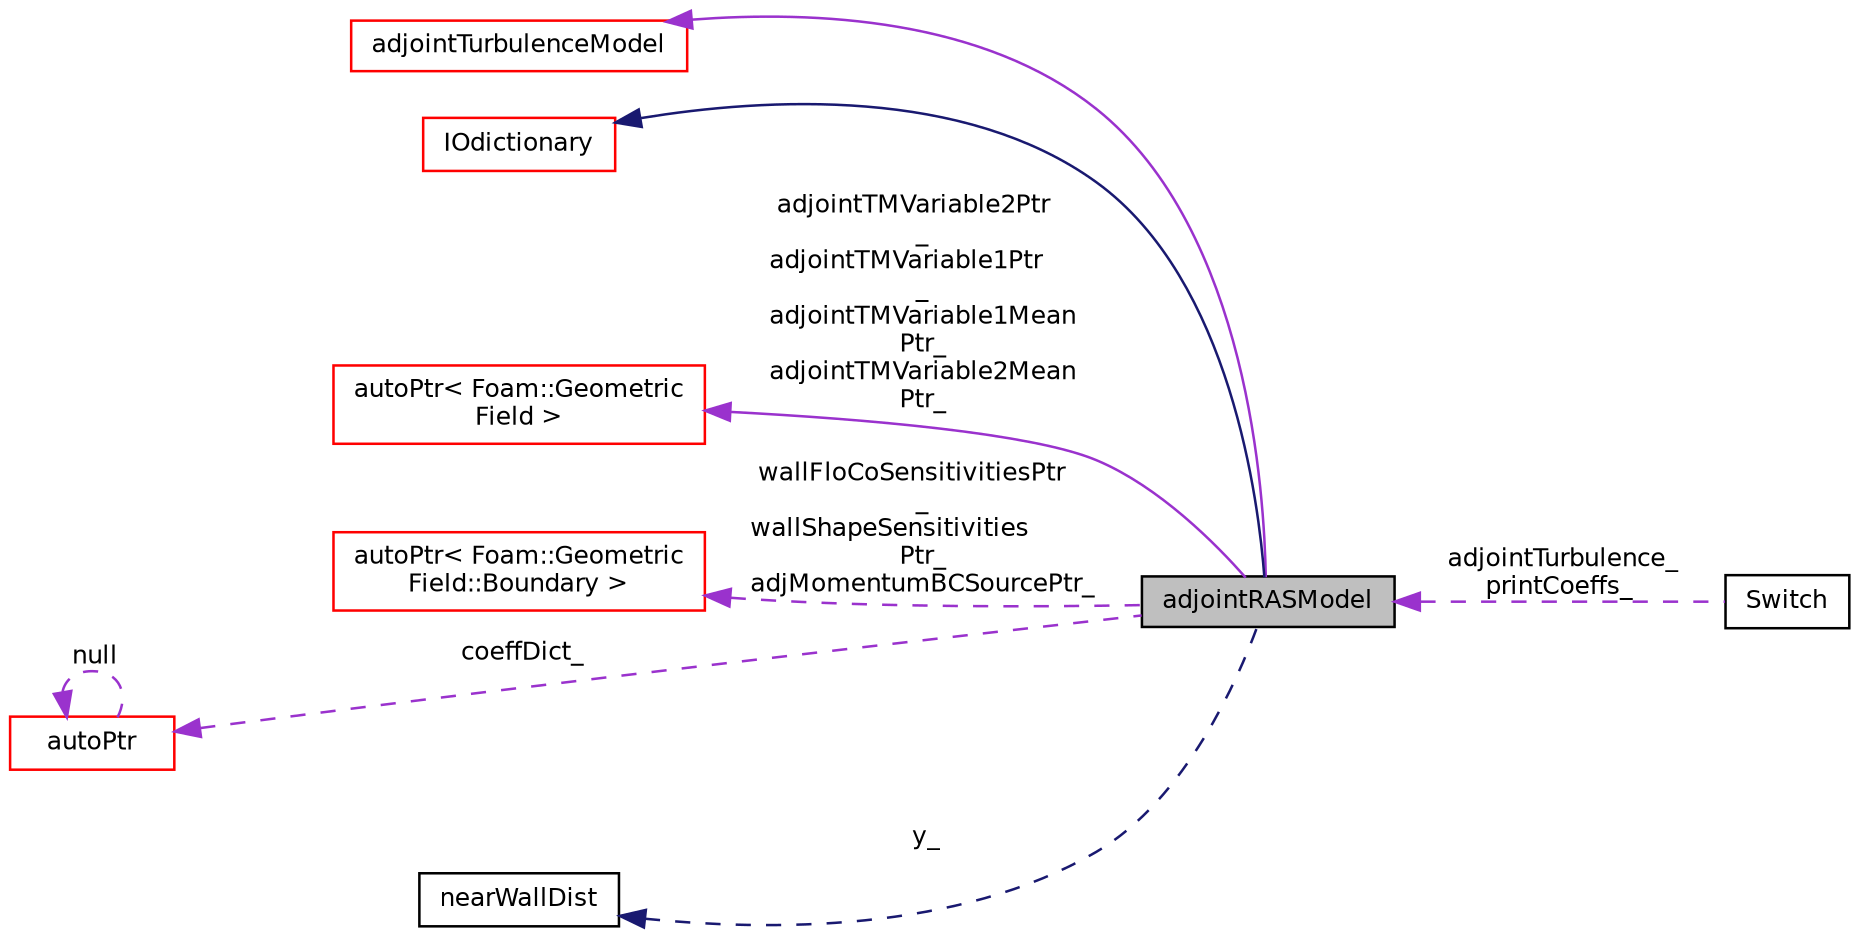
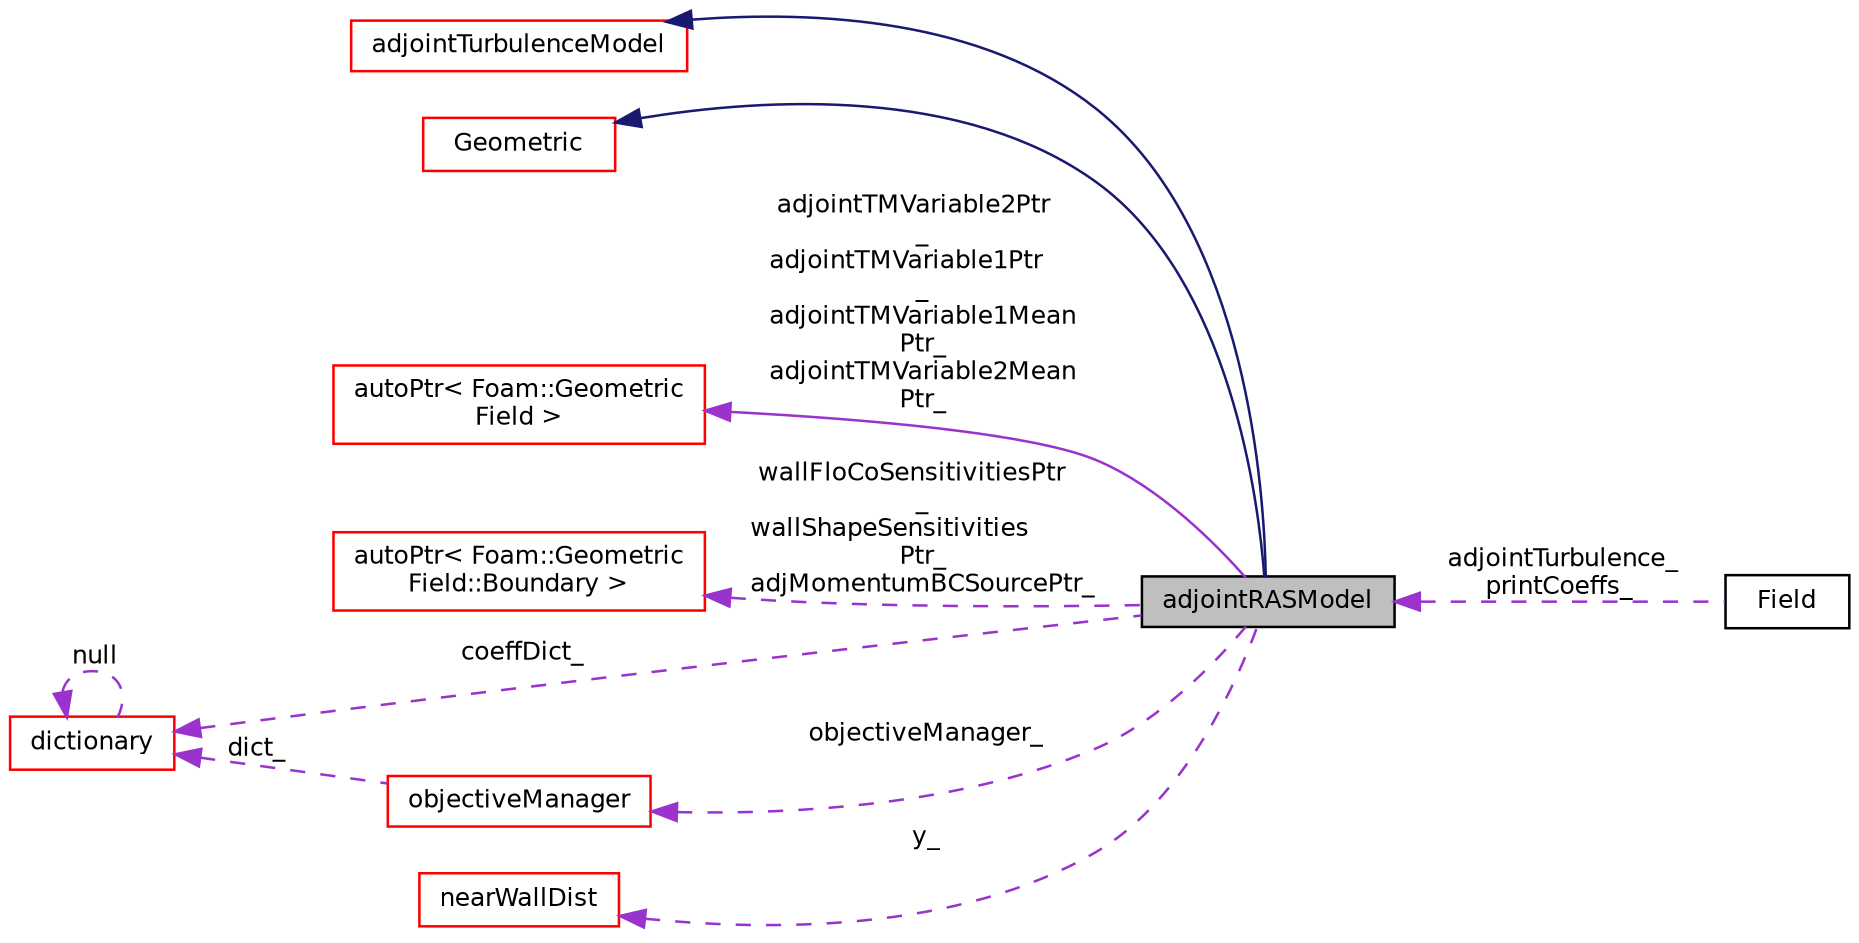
(1127, 141) -> (1127, 141)
(519, 144) -> (519, 144)
(1787, 602) -> (1787, 602)
(92, 743) -> (92, 743)
none -> (519, 801)
(1014, 888) -> (1014, 888)
(519, 900) -> (519, 900)
